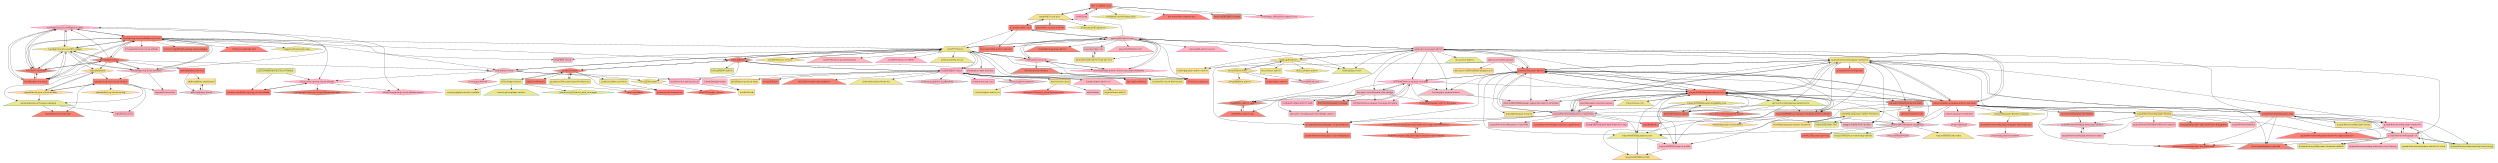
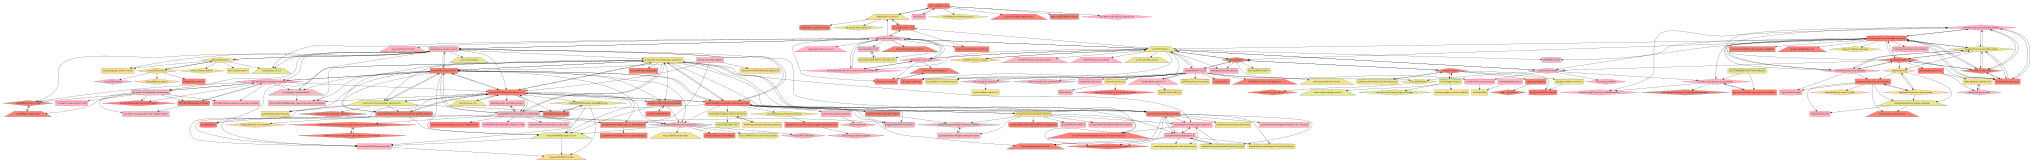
(1816, 136) -> (719, 136)
(2388, 141) -> (1219, 119)
